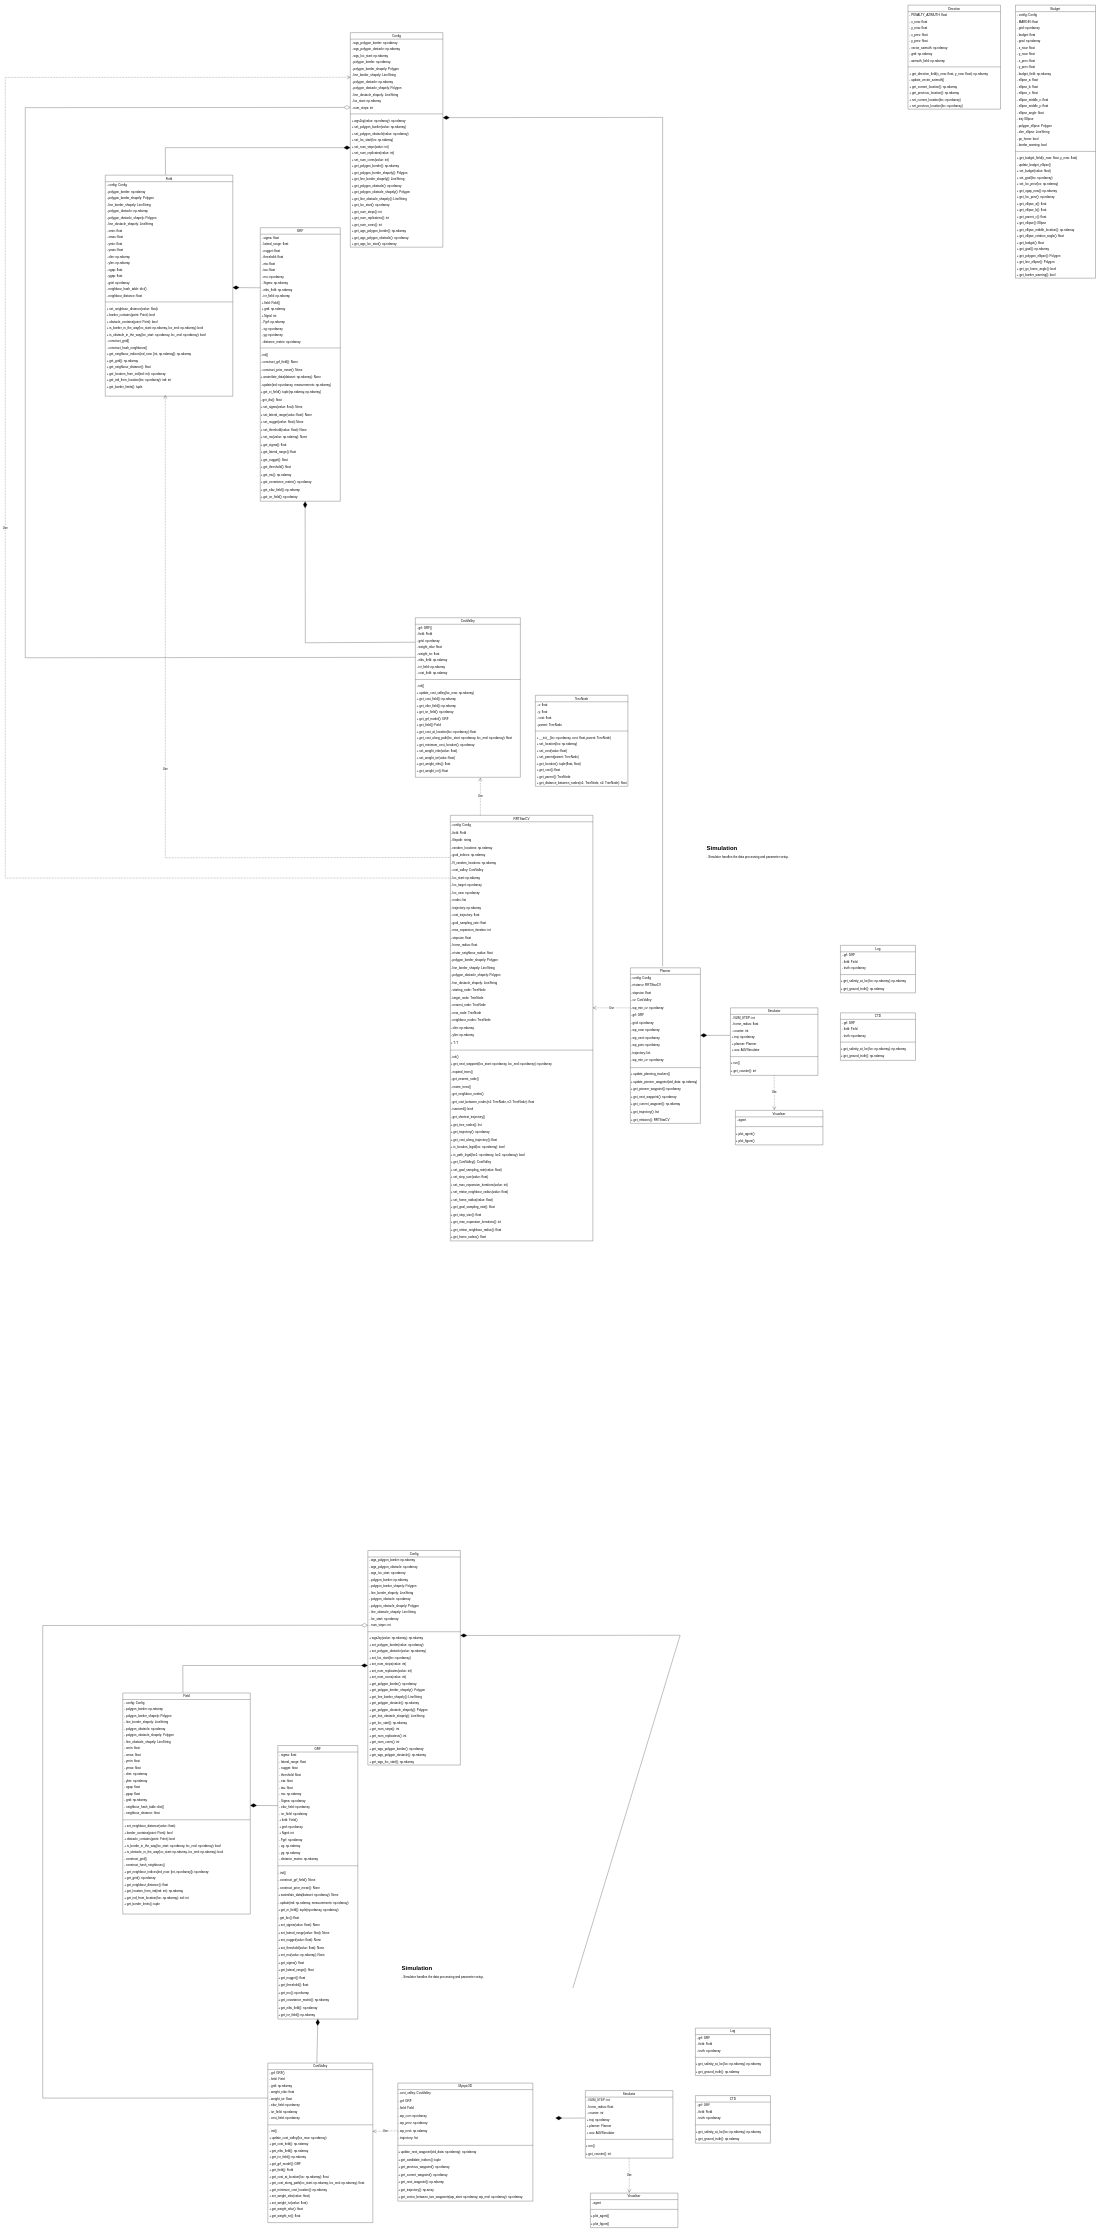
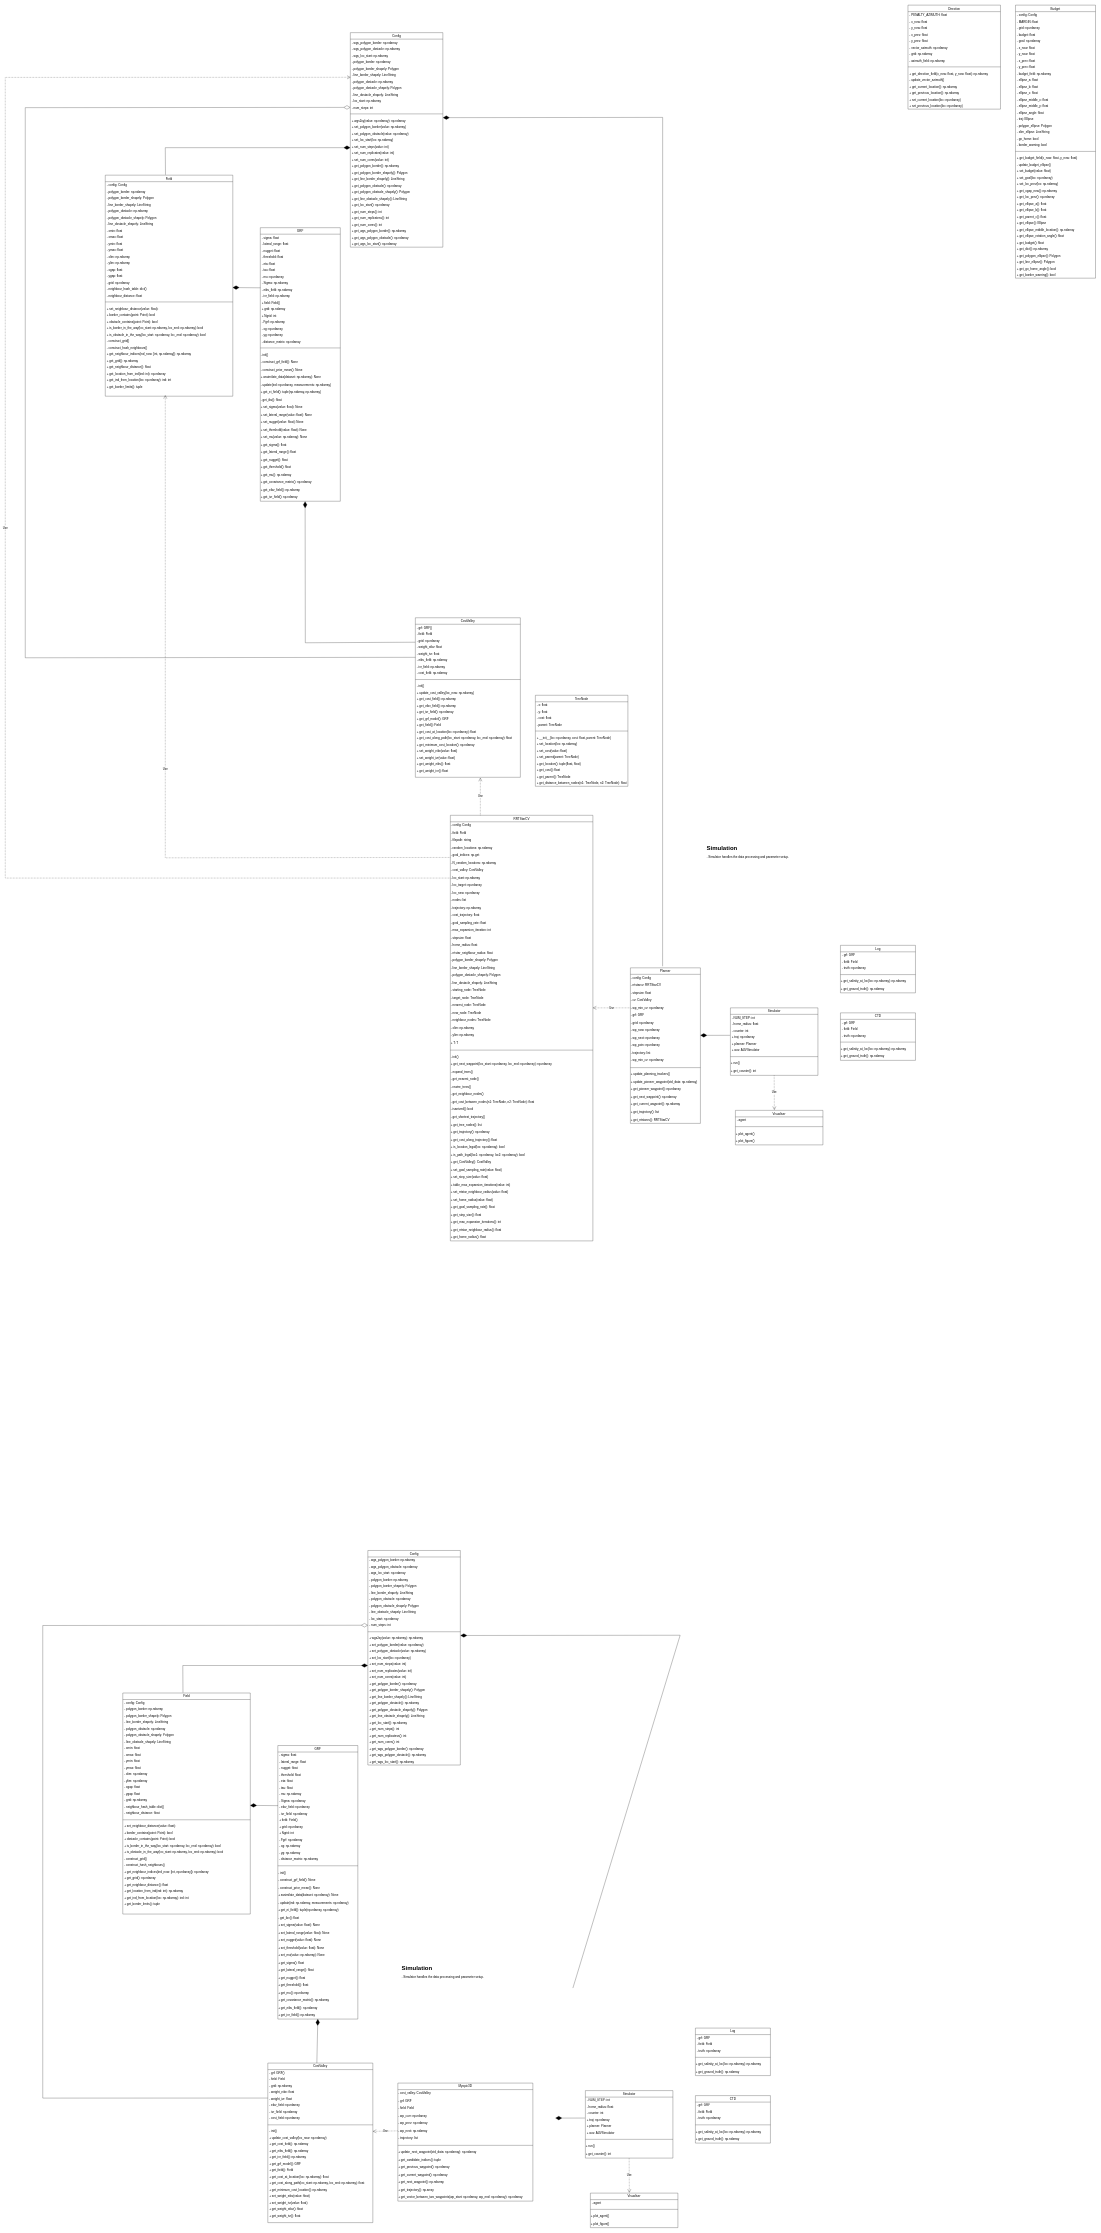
(1035, 249) -> (1035, 249)
(470, 855) -> (466, 855)
(483, 1184) -> (484, 1184)
